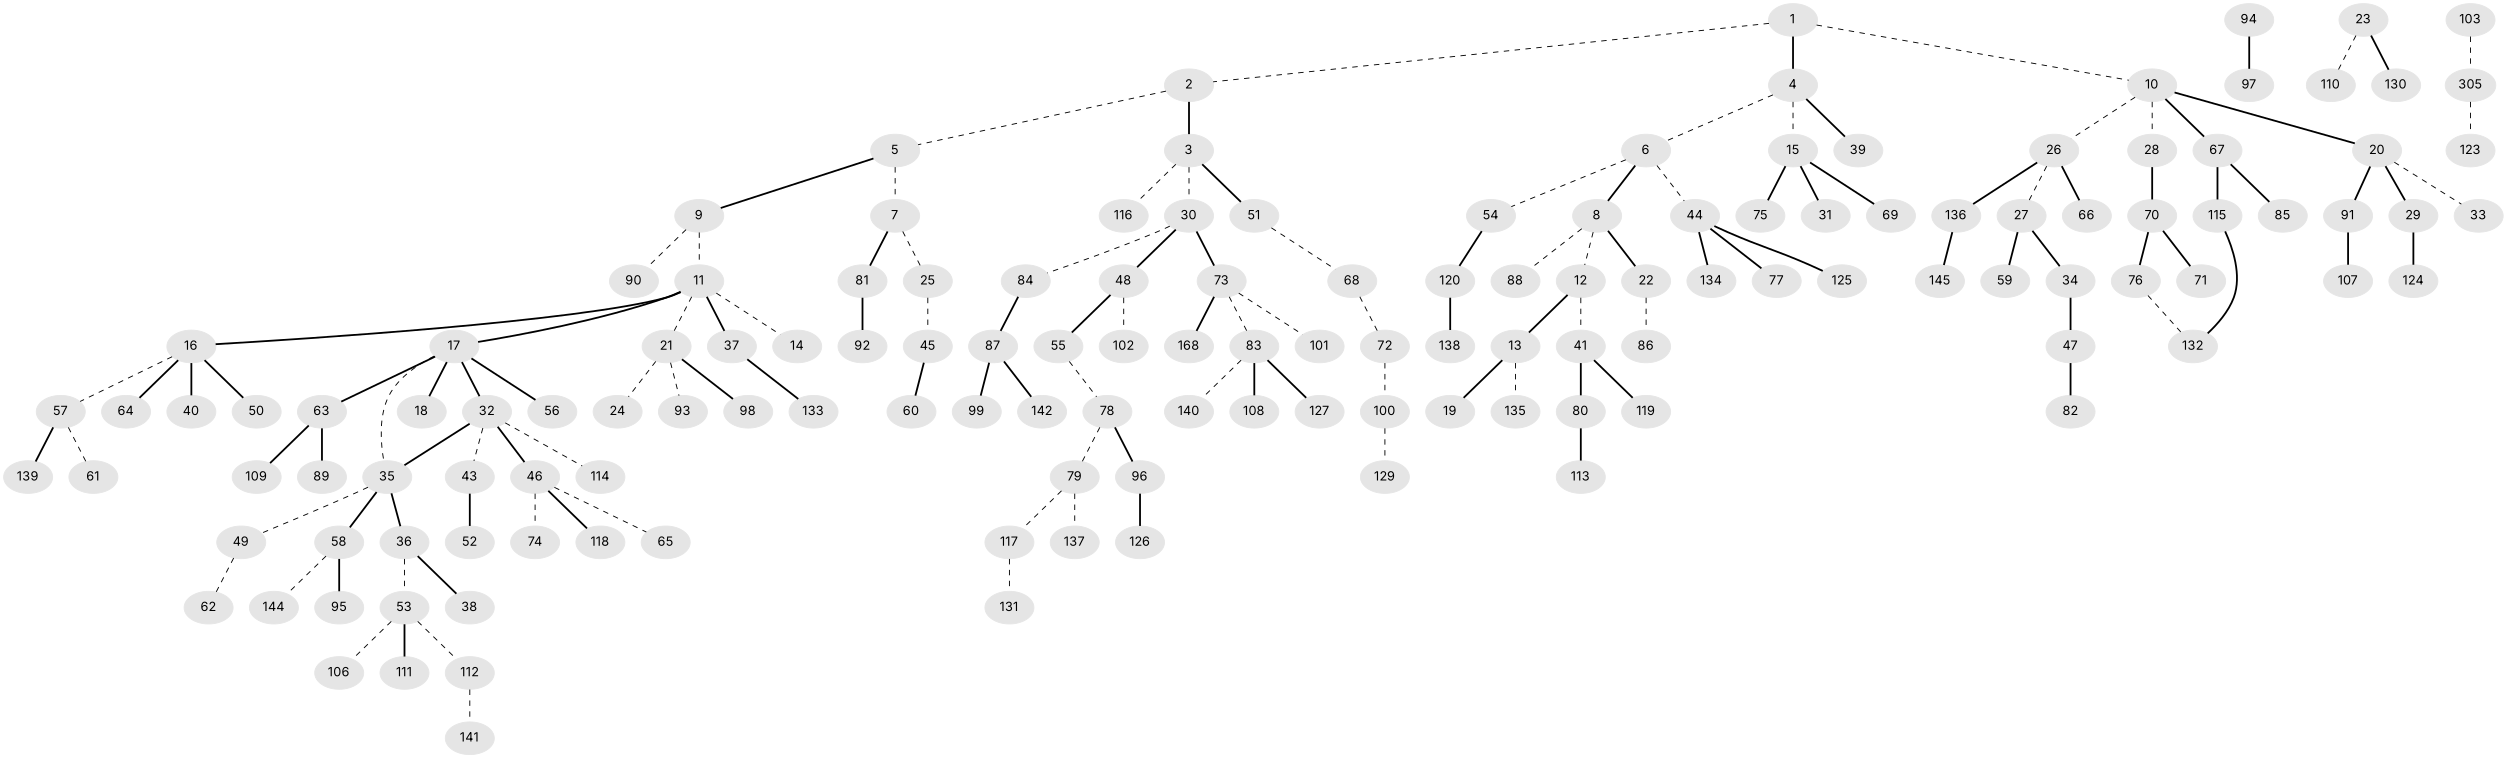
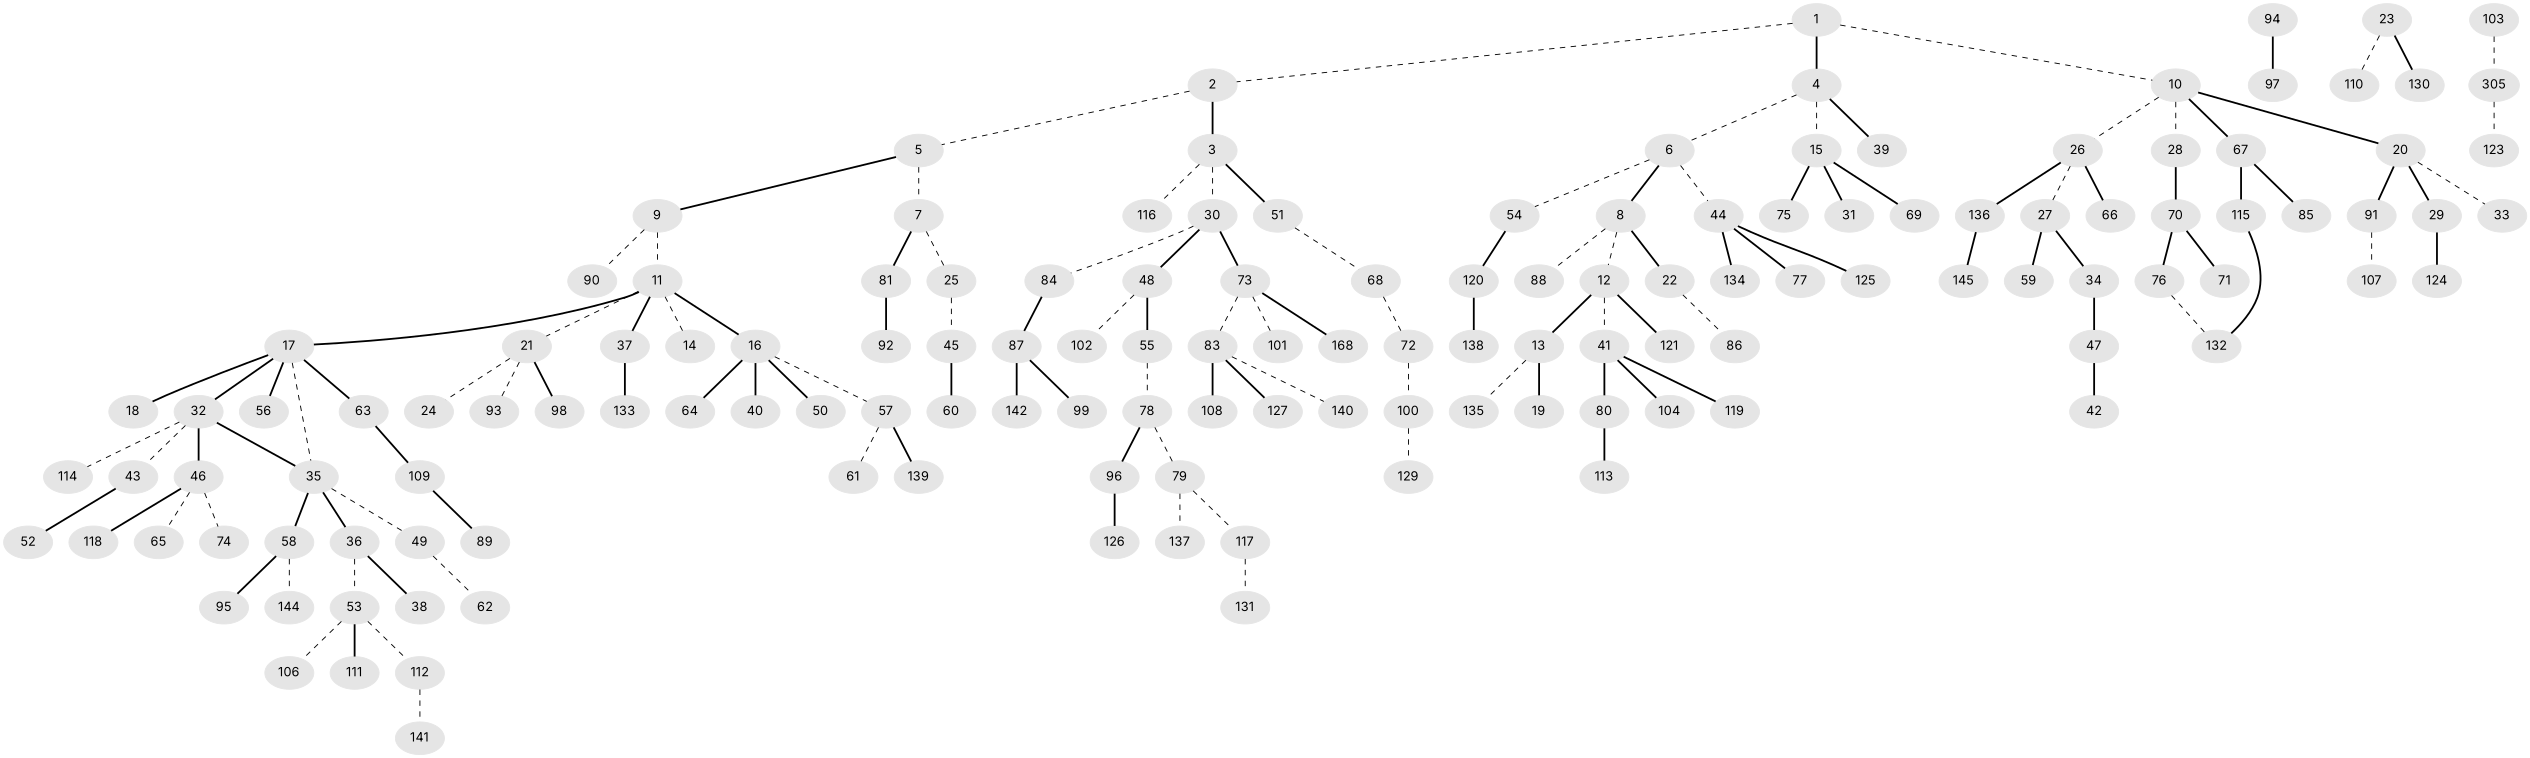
(2348, 249) -> (2372, 249)
none -> (1670, 346)
none -> (1670, 412)
(2071, 412) -> (2094, 412)
(322, 444) -> (452, 510)
